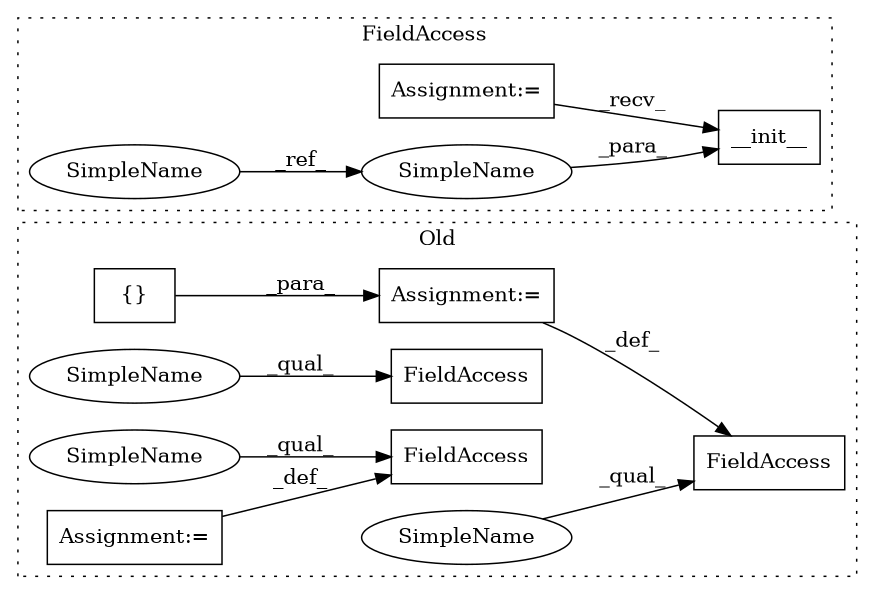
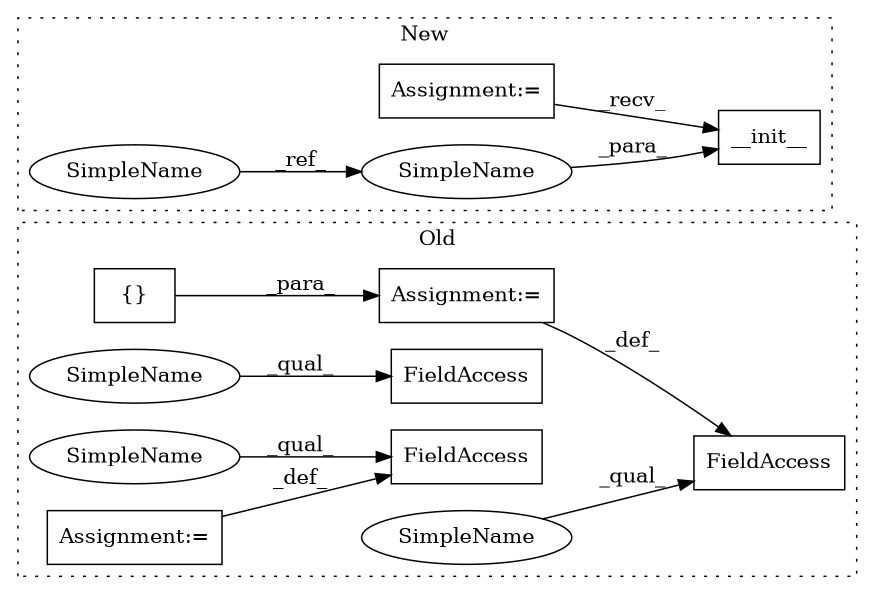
(425, 35) -> (425, 35)
